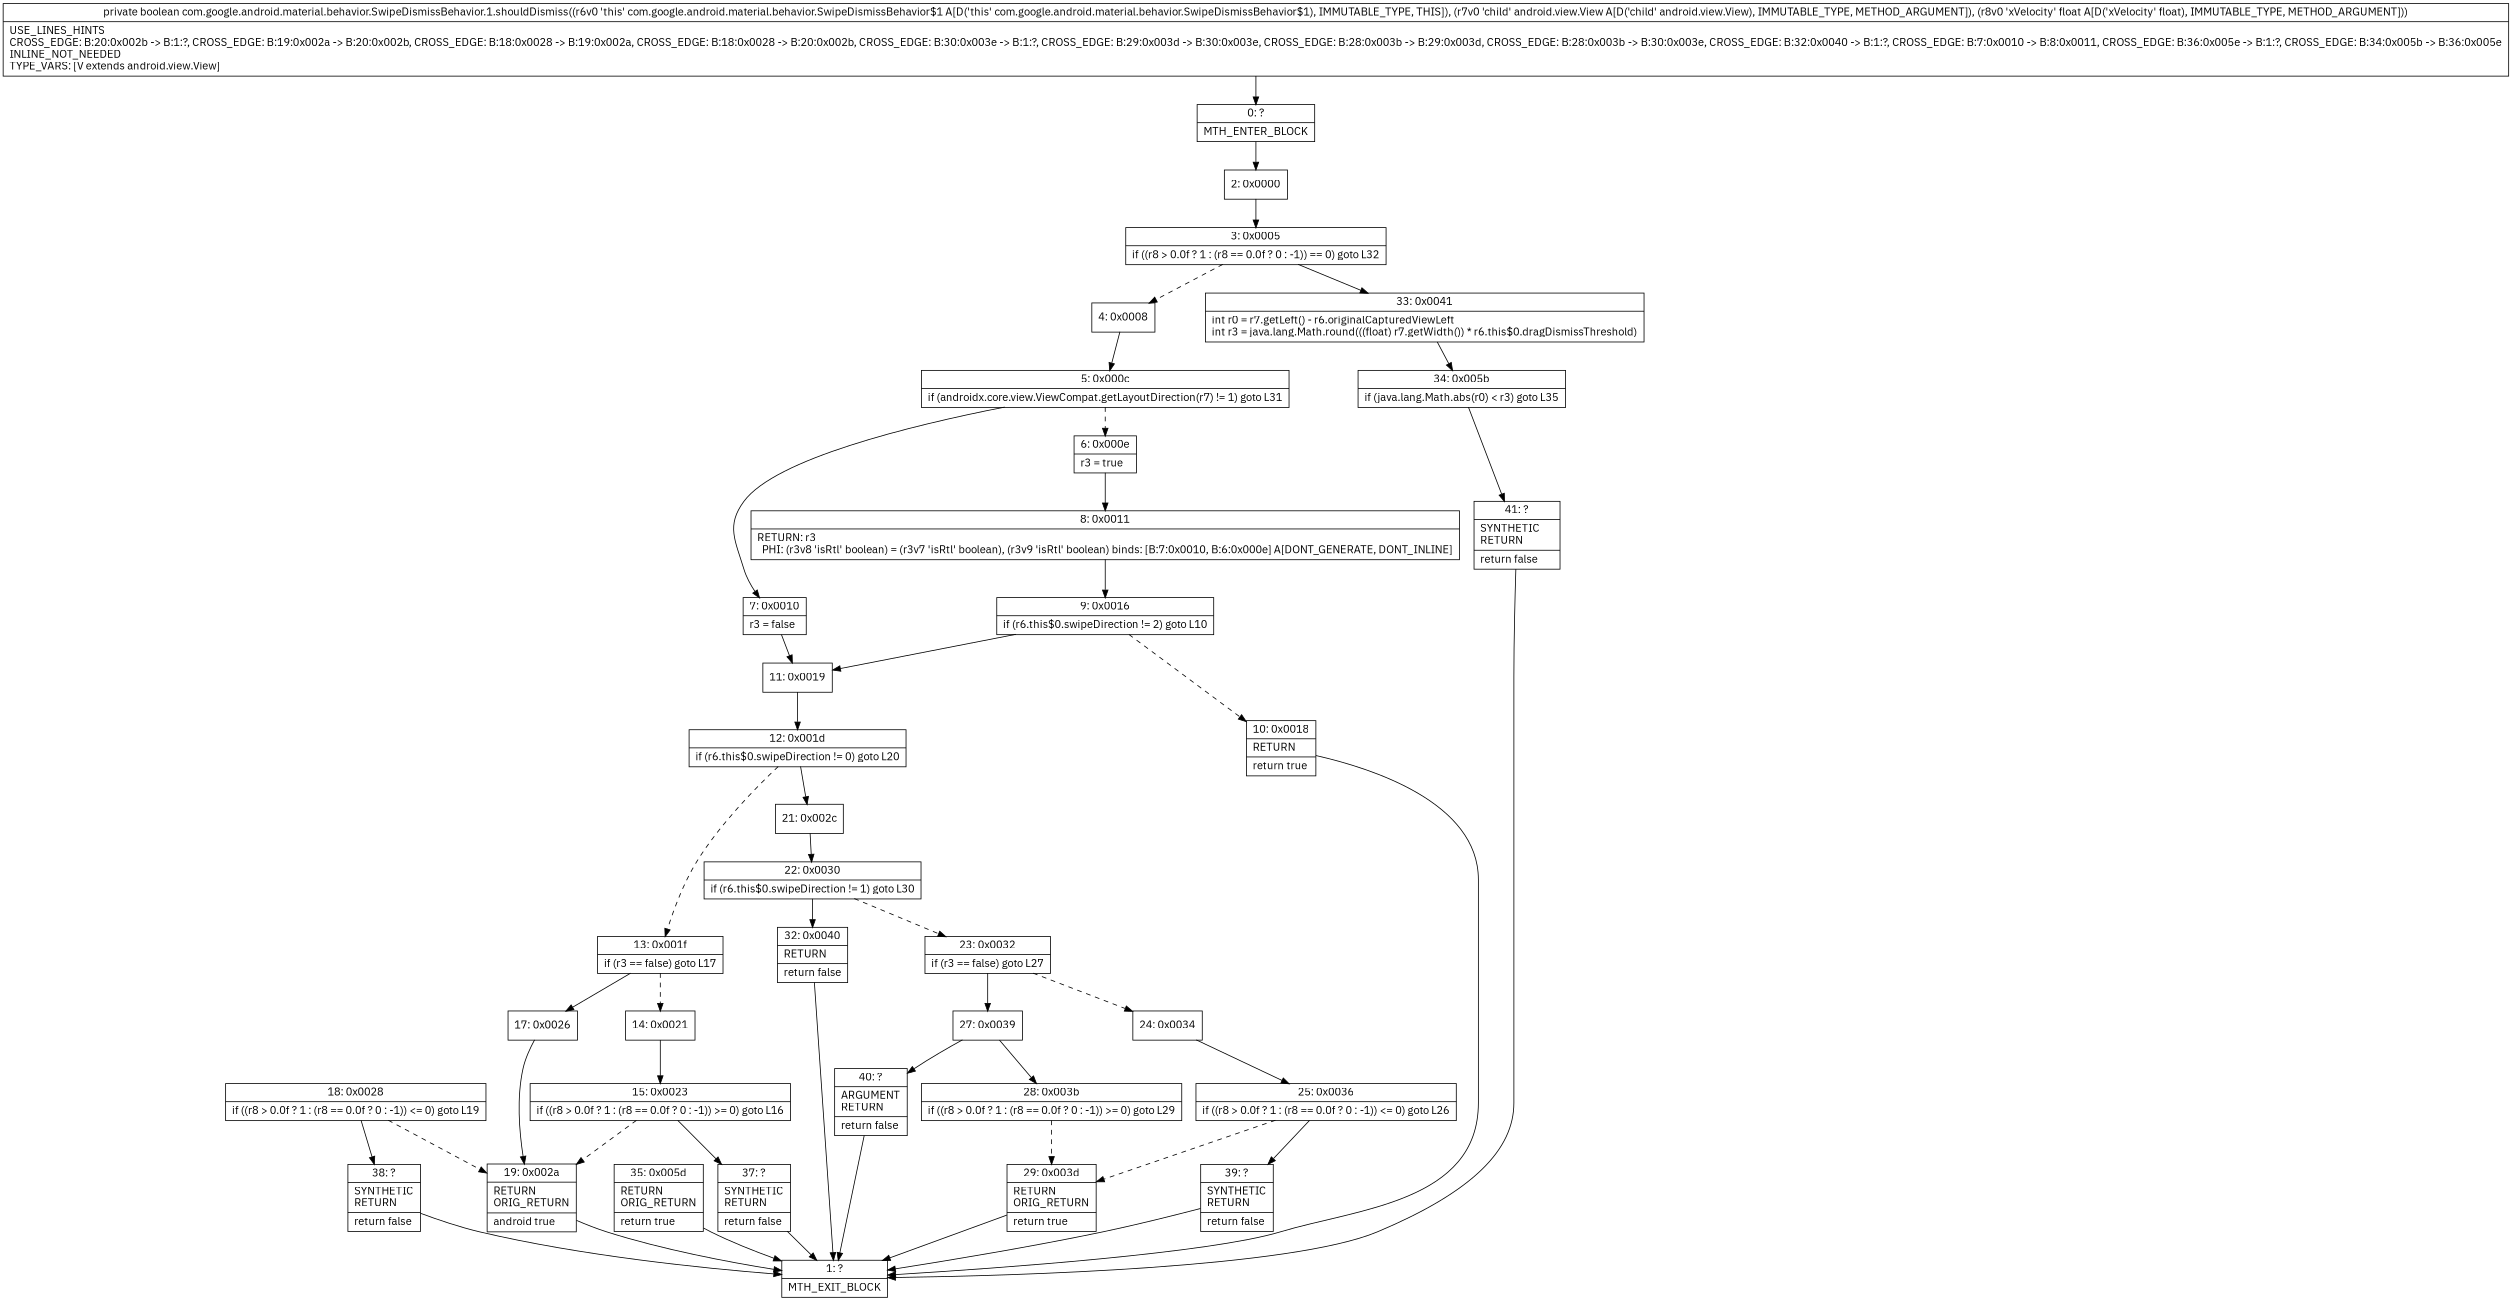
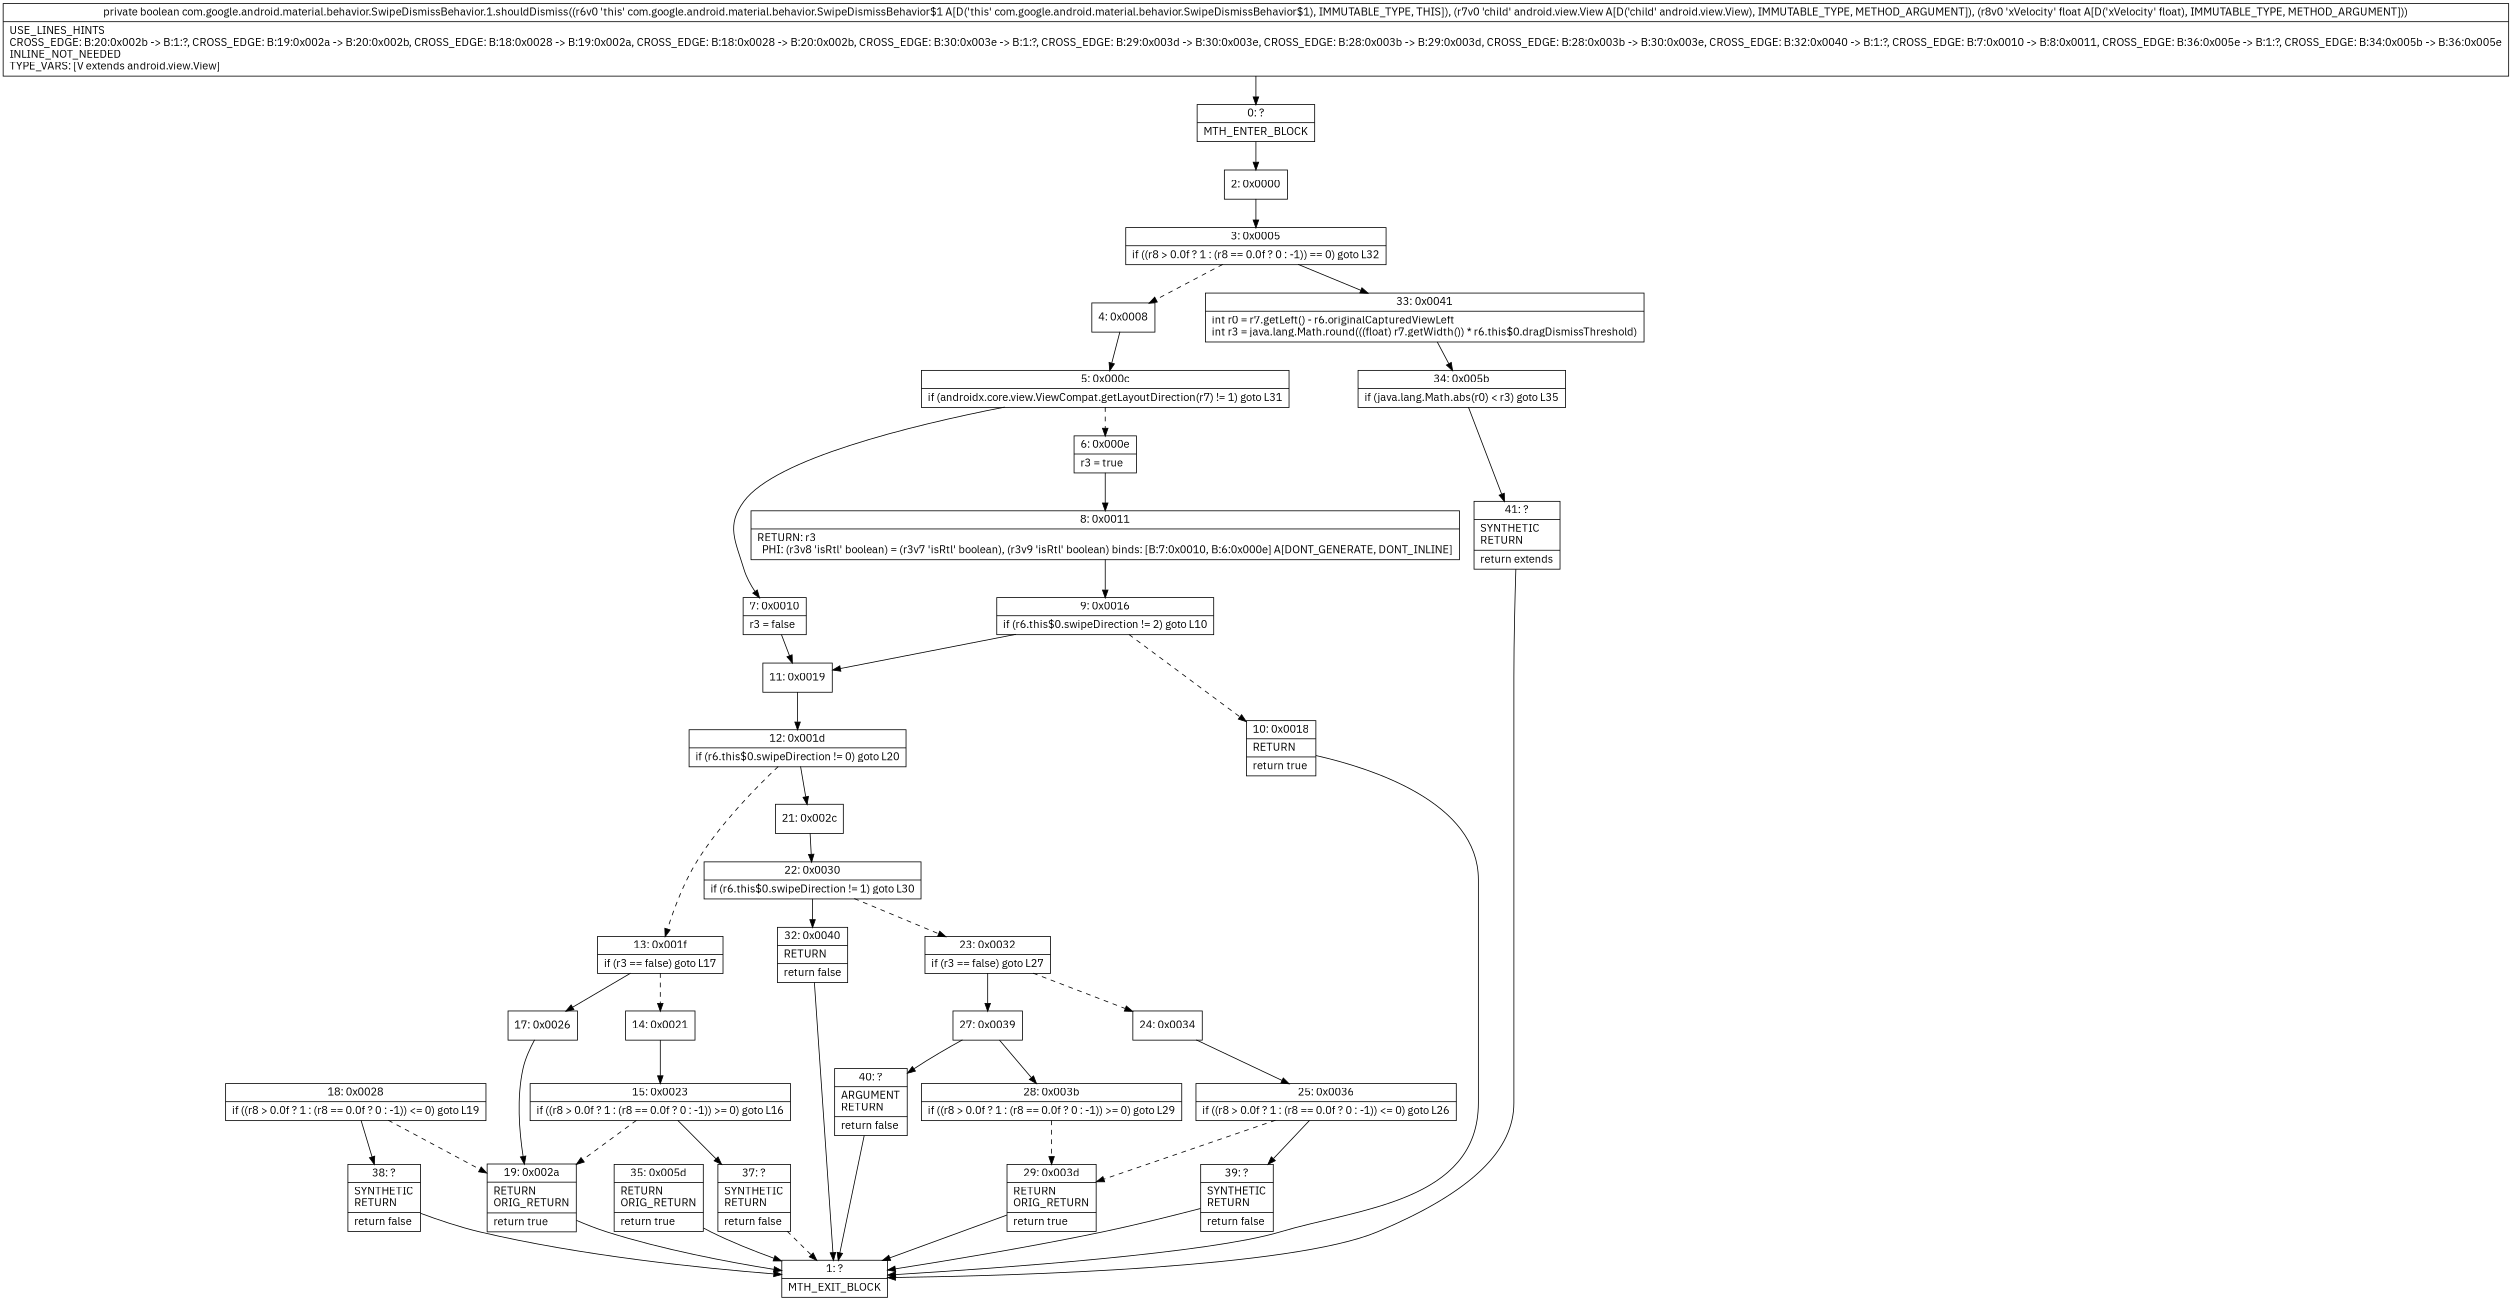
(1509, 559) -> (1517, 559)
(525, 1222) -> (521, 1222)
(799, 1243) -> (799, 1243)
